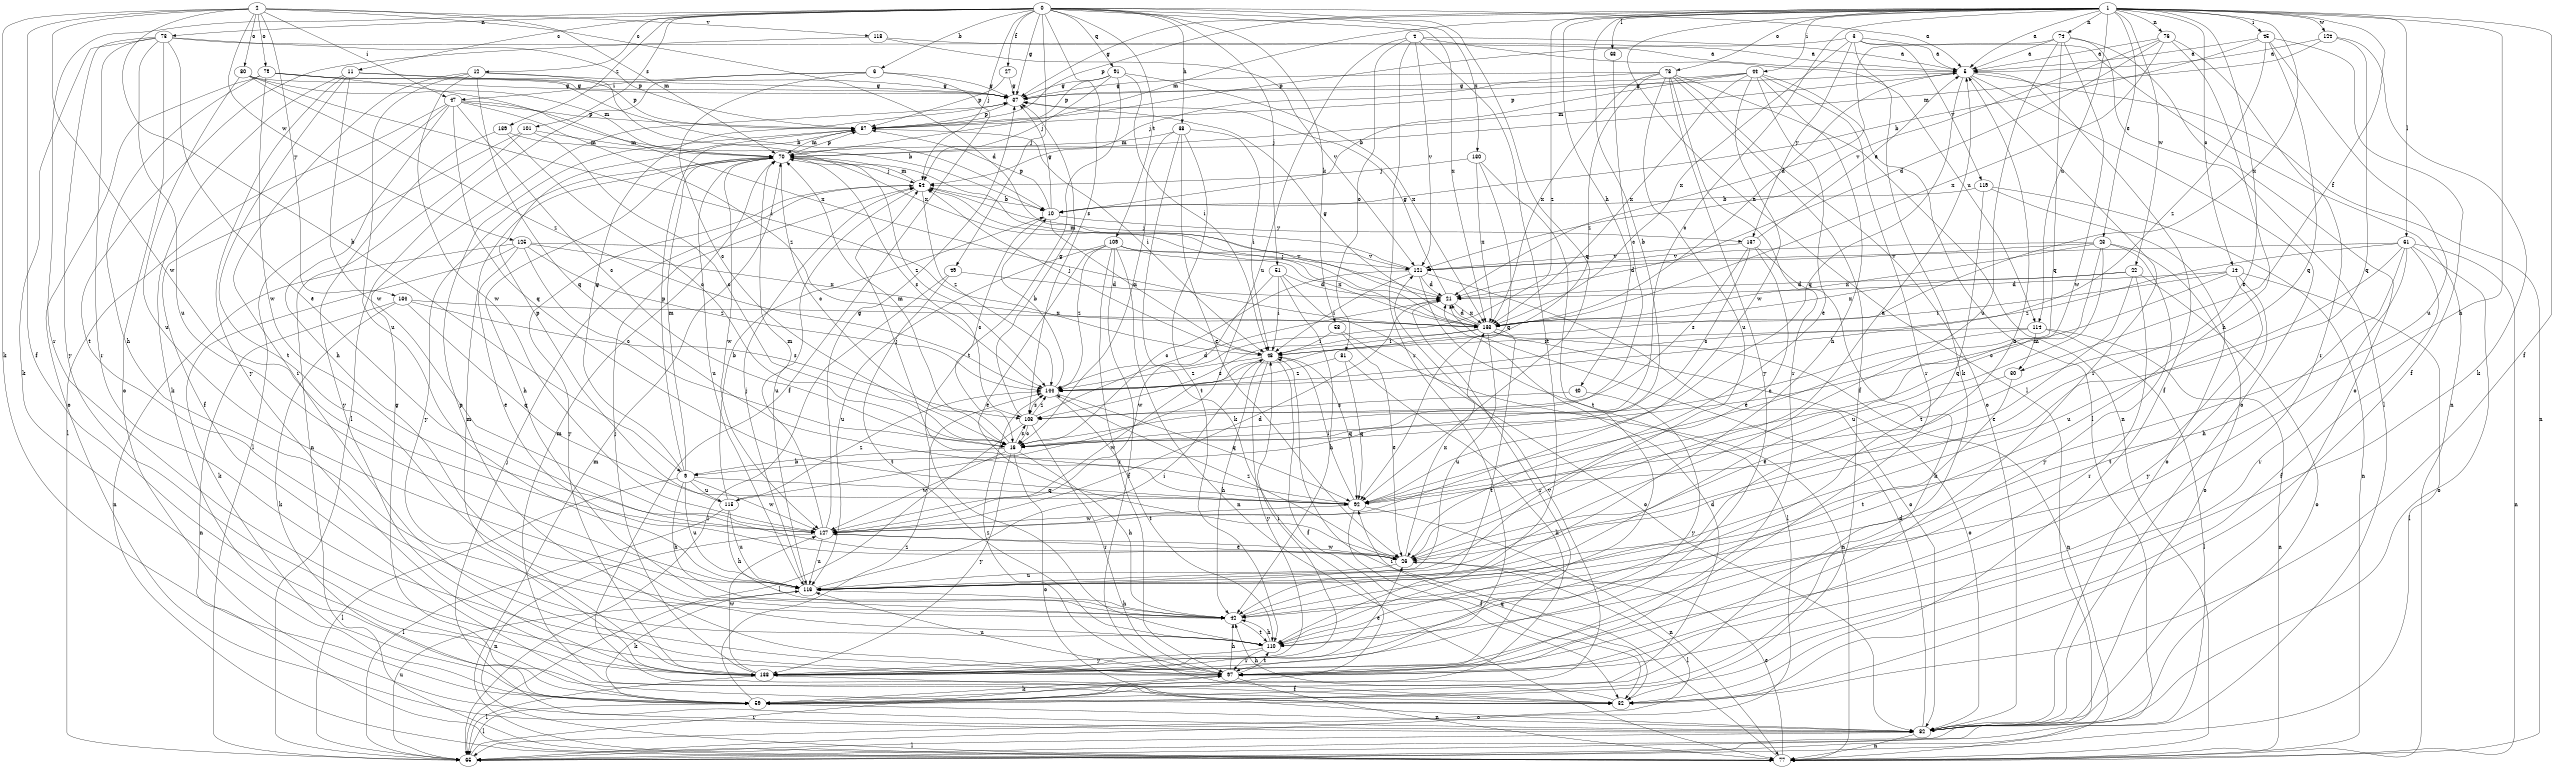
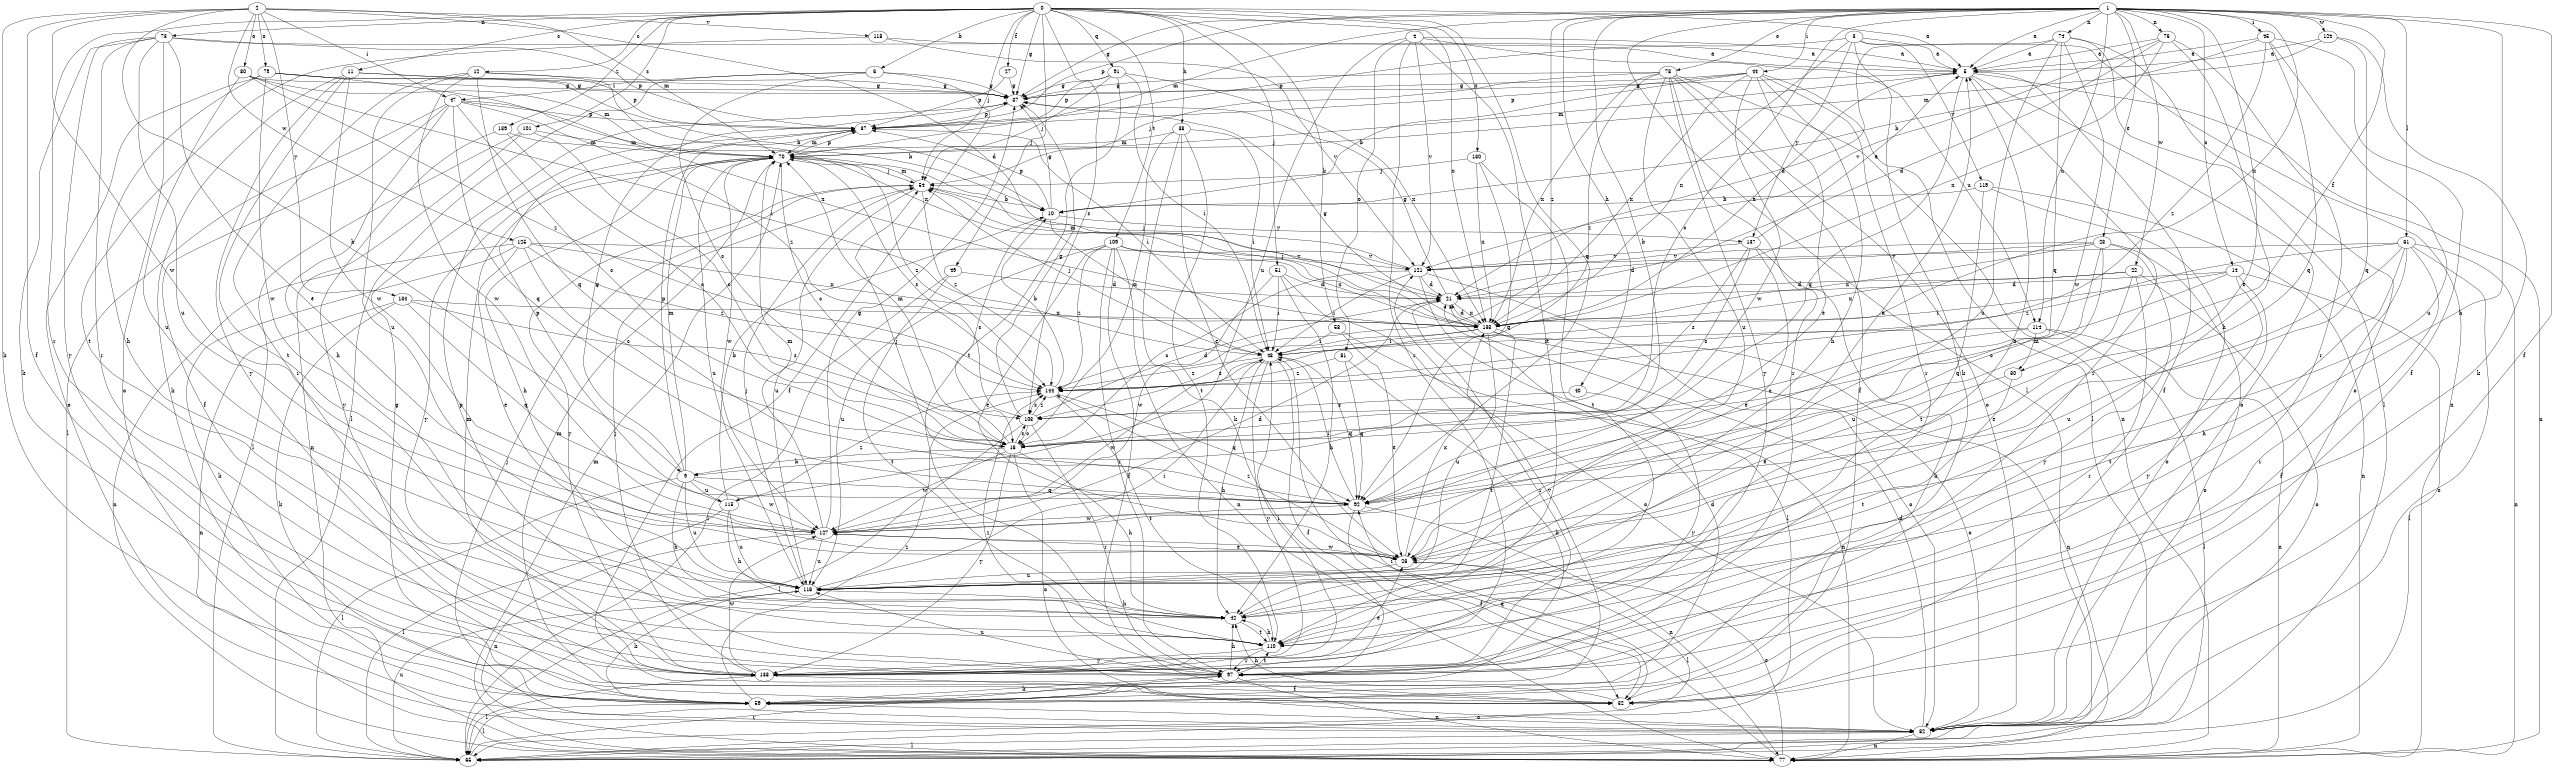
(1613, 55) -> none
